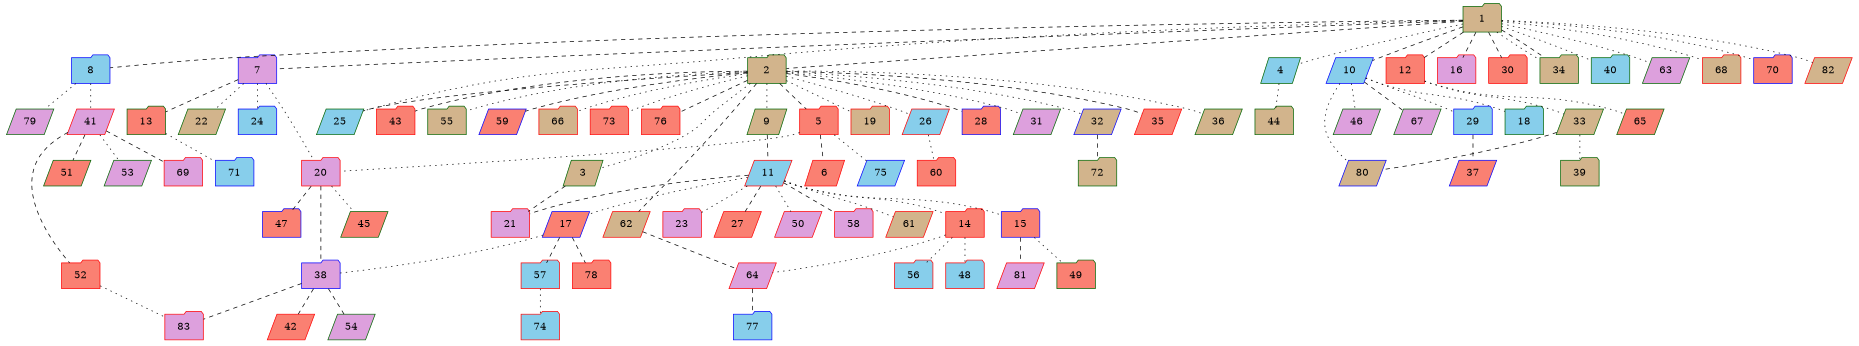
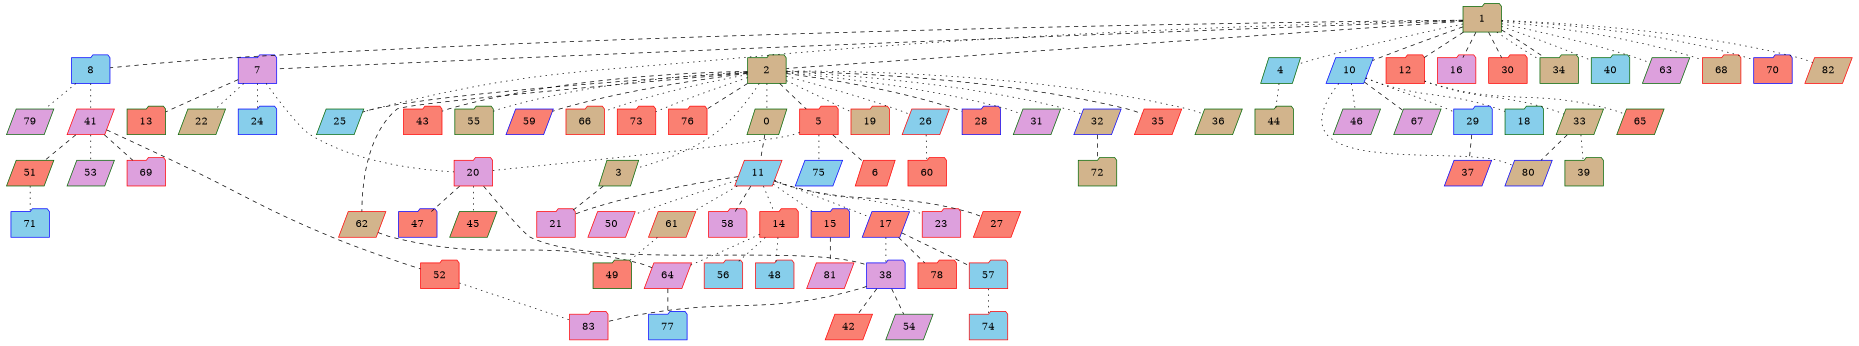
(767, 122) -> (767, 122)
(191, 147) -> (30, 199)
(1048, 250) -> (642, 250)
